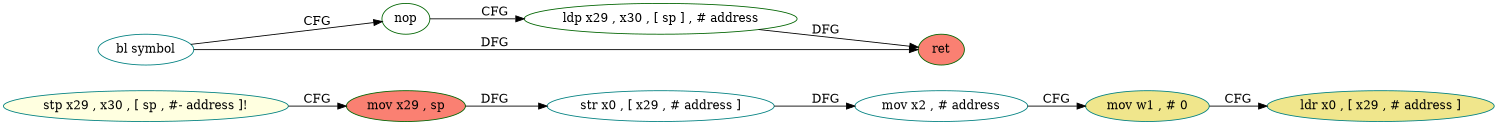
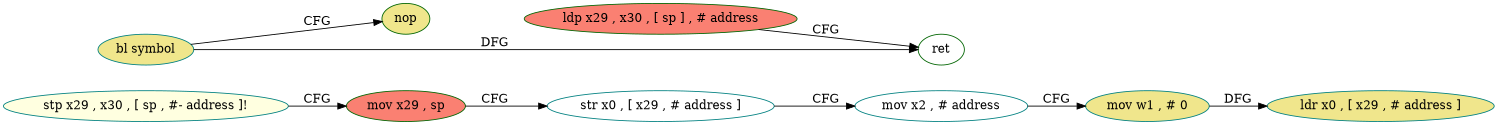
(406, 19) -> (406, 19)
(473, 19) -> none
(661, 19) -> (661, 19)
(826, 30) -> (826, 30)
(146, 50) -> (146, 50)
(941, 50) -> (941, 50)
(495, 100) -> (495, 100)
(826, 100) -> (826, 100)
(1238, 100) -> (1238, 100)
